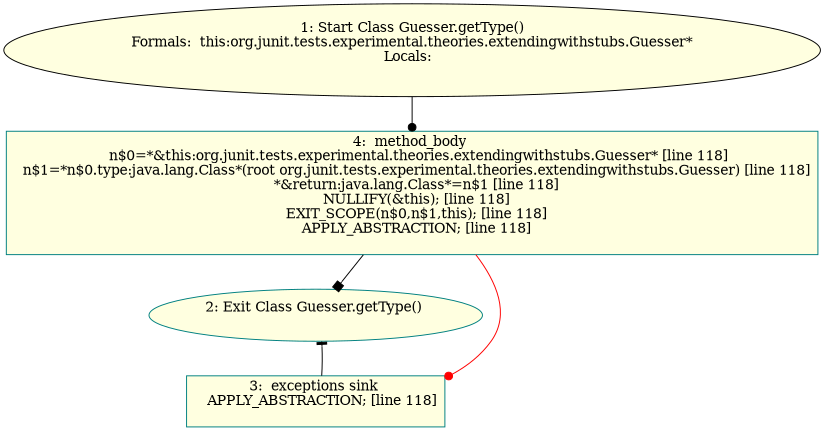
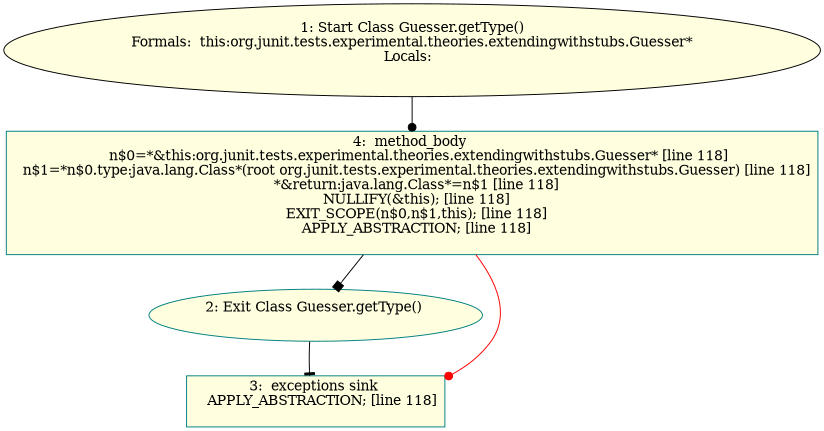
(322, 361) -> (309, 356)
